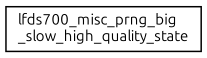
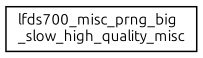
(104, 29) -> (101, 29)
